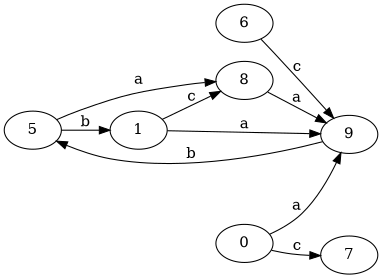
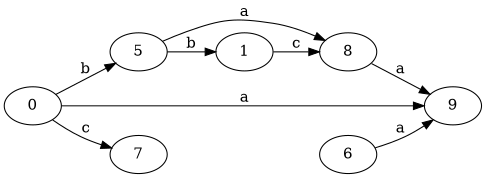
(297, 67) -> (401, 129)
(238, 132) -> none
(194, 163) -> (81, 81)
